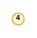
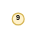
(18, 18) -> (18, 18)
